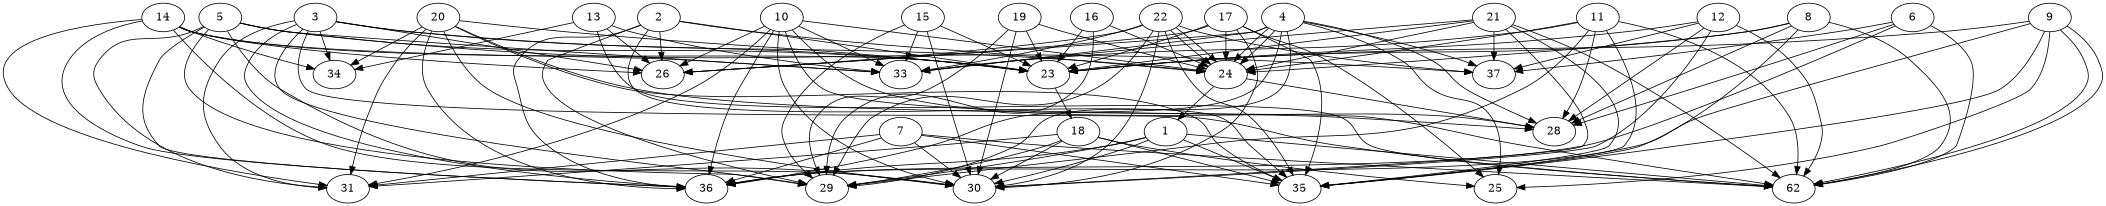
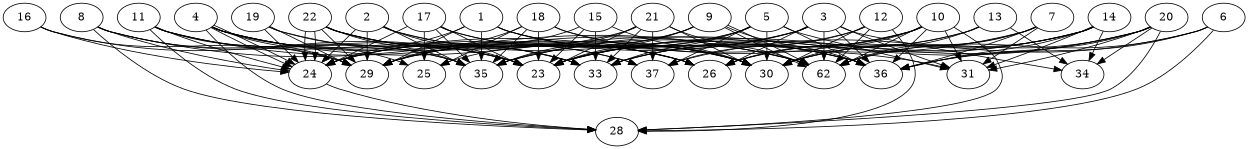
(1061, 100) -> (538, 42)
(1199, 100) -> (400, 45)
